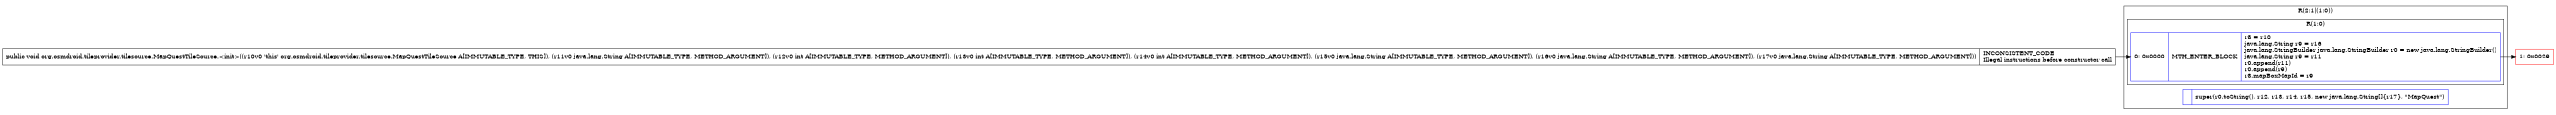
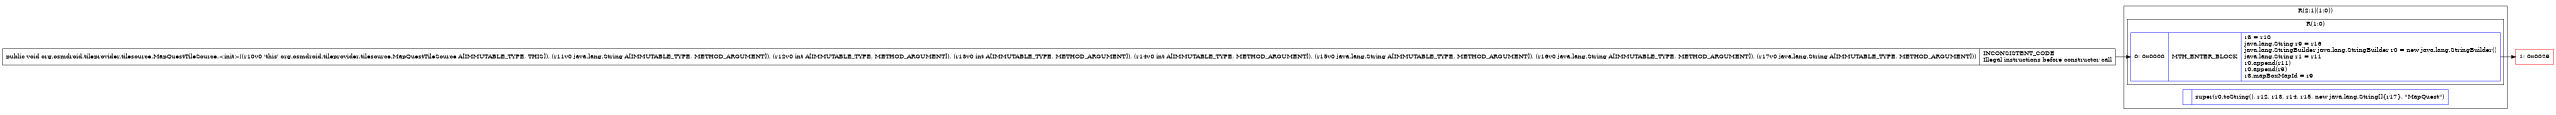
(2283, 57) -> (2283, 57)
